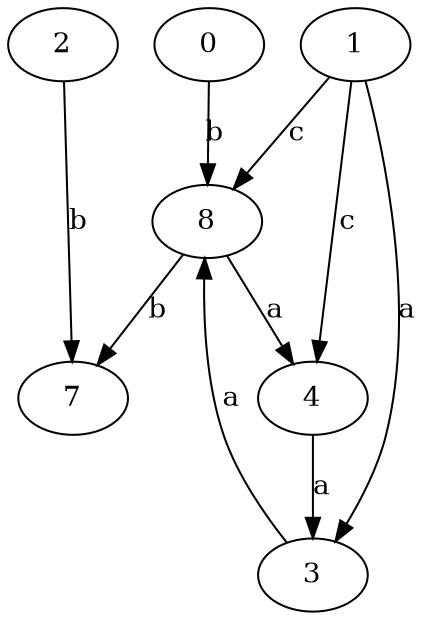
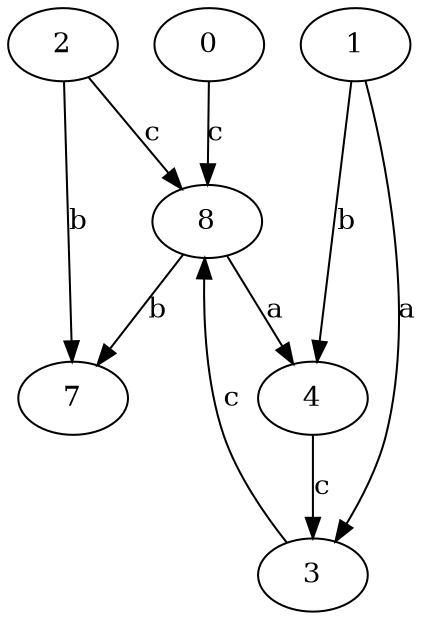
(288, 125) -> (129, 125)
(215, 133) -> (215, 133)
(347, 221) -> (347, 221)
(232, 398) -> (232, 398)
(322, 487) -> (322, 487)
